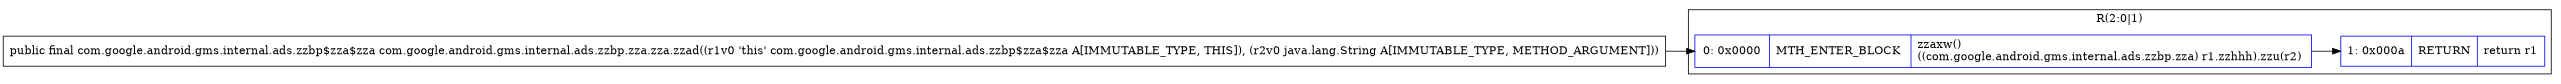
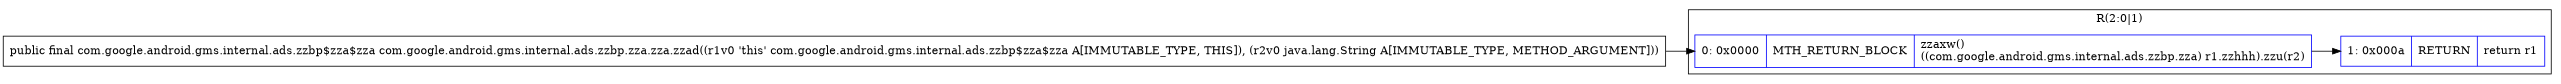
(1839, 51) -> (1840, 51)
